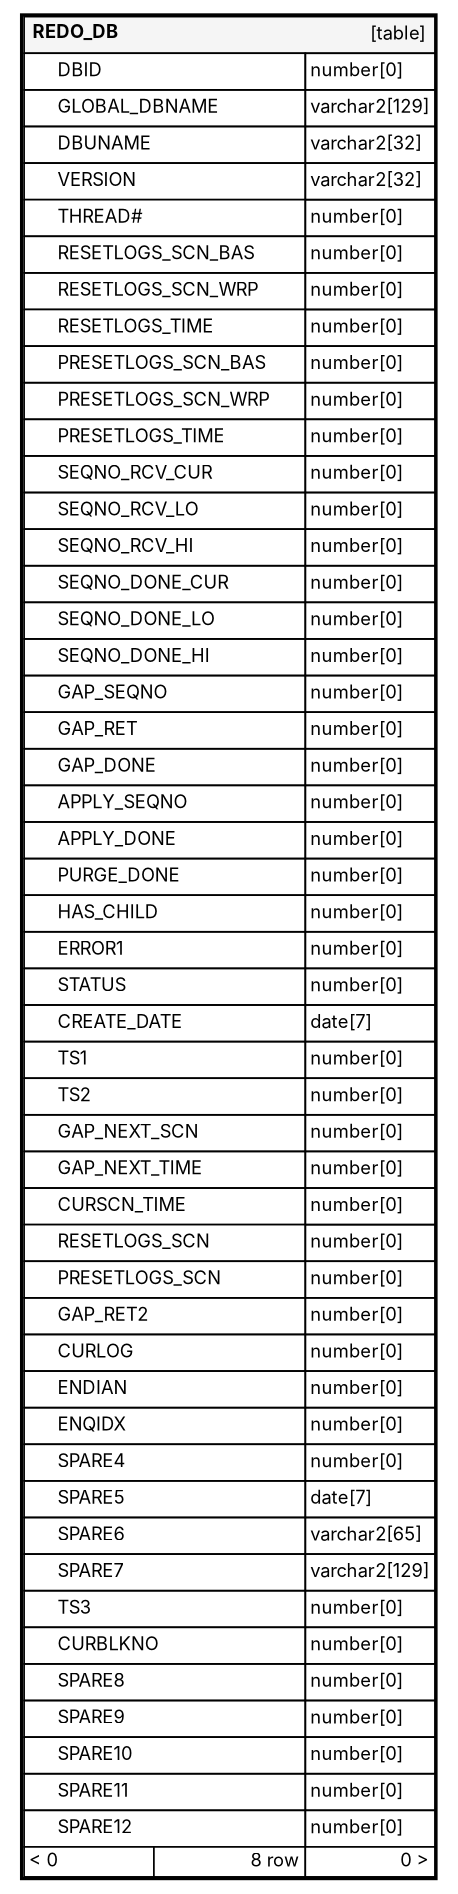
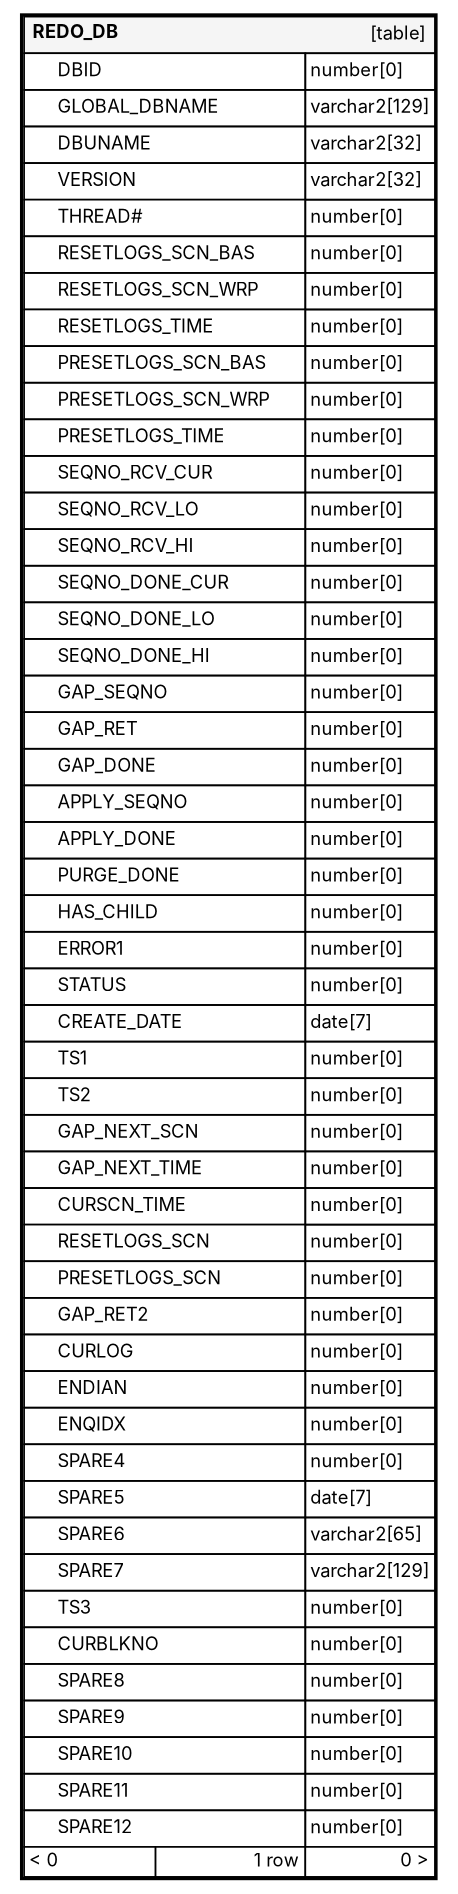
(275, 1861) -> (277, 1861)
